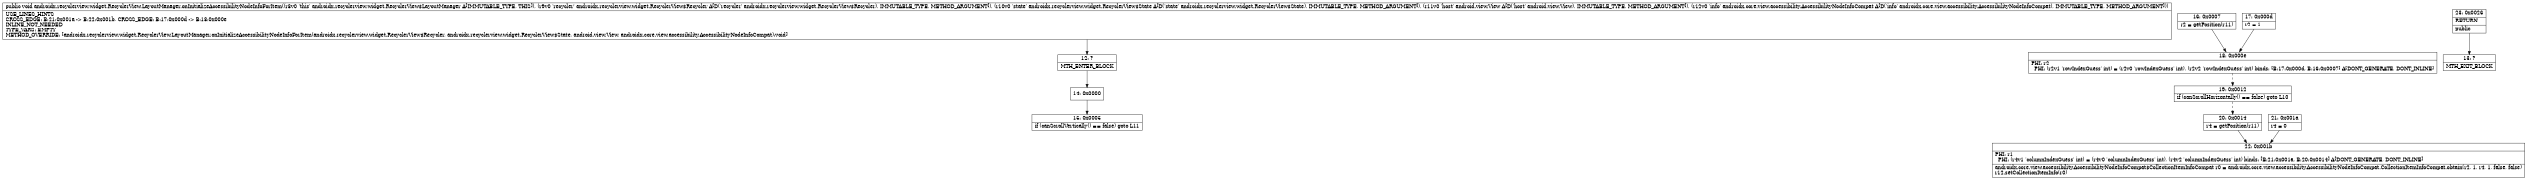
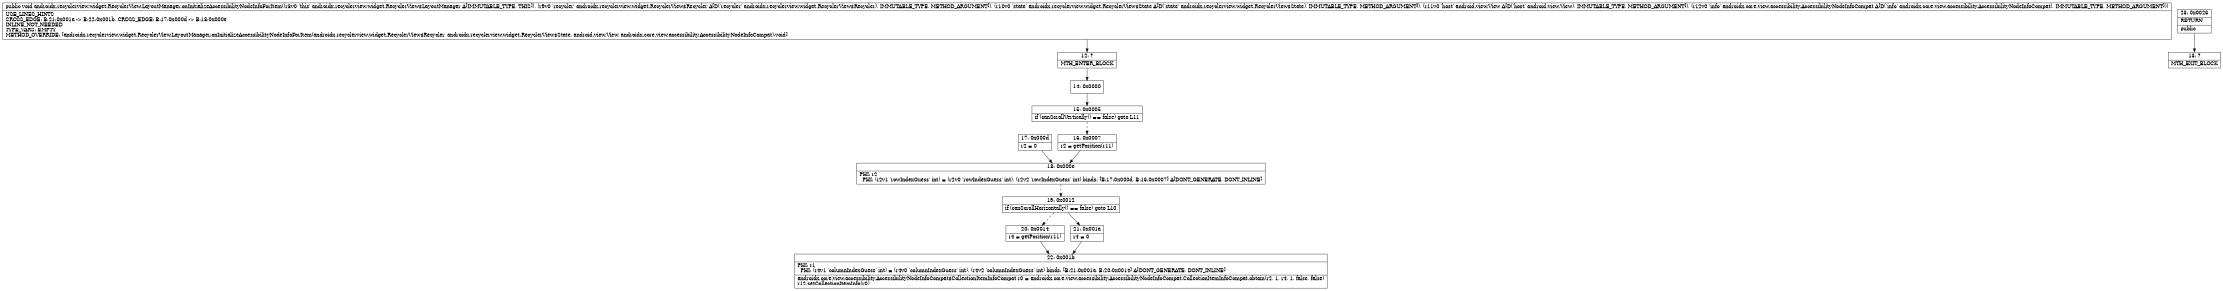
(2253, 25) -> (1029, 146)
none -> (1087, 126)
none -> (1073, 218)
